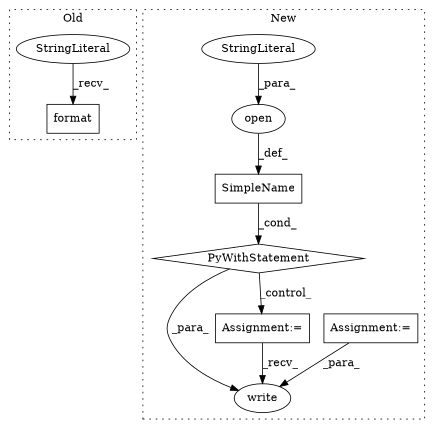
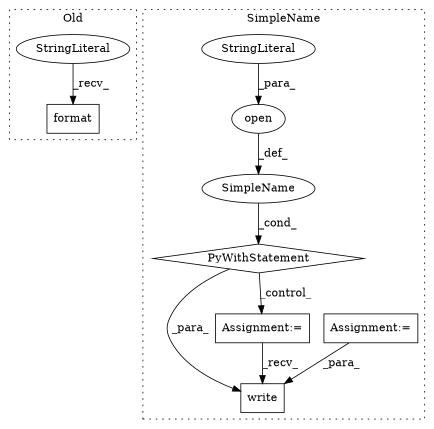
(284, 19) -> (284, 19)
(258, 189) -> (258, 189)
(263, 398) -> (263, 398)
